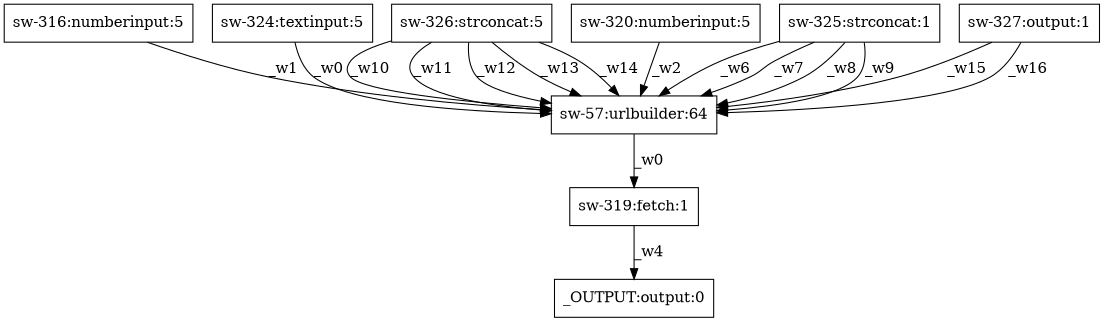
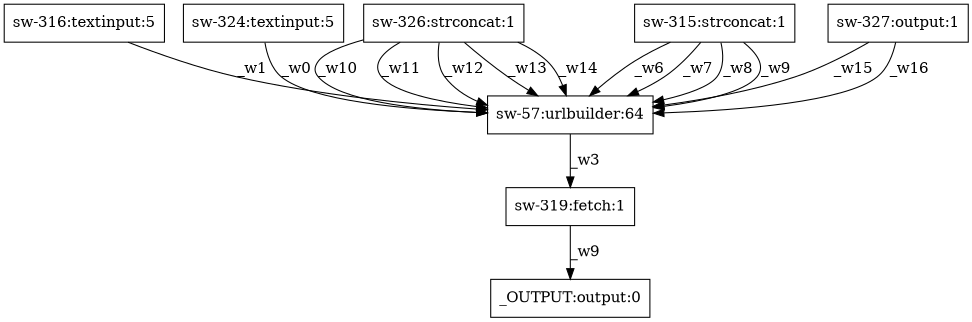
(99, 23) -> (84, 23)
(472, 23) -> (444, 23)
(666, 23) -> none
(860, 23) -> (715, 23)
(649, 161) -> (585, 161)
(649, 252) -> (585, 252)
